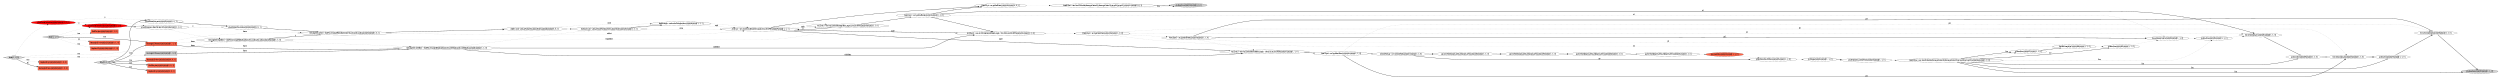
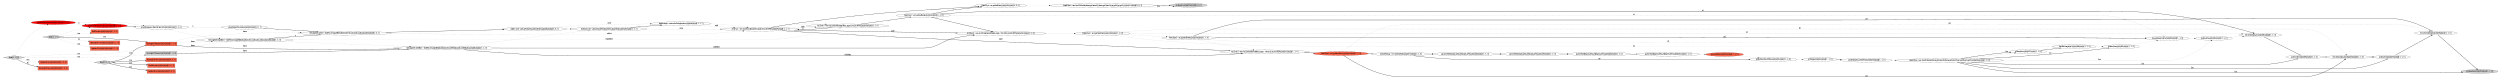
(161, 21) -> none
(1341, 54) -> (1341, 54)
